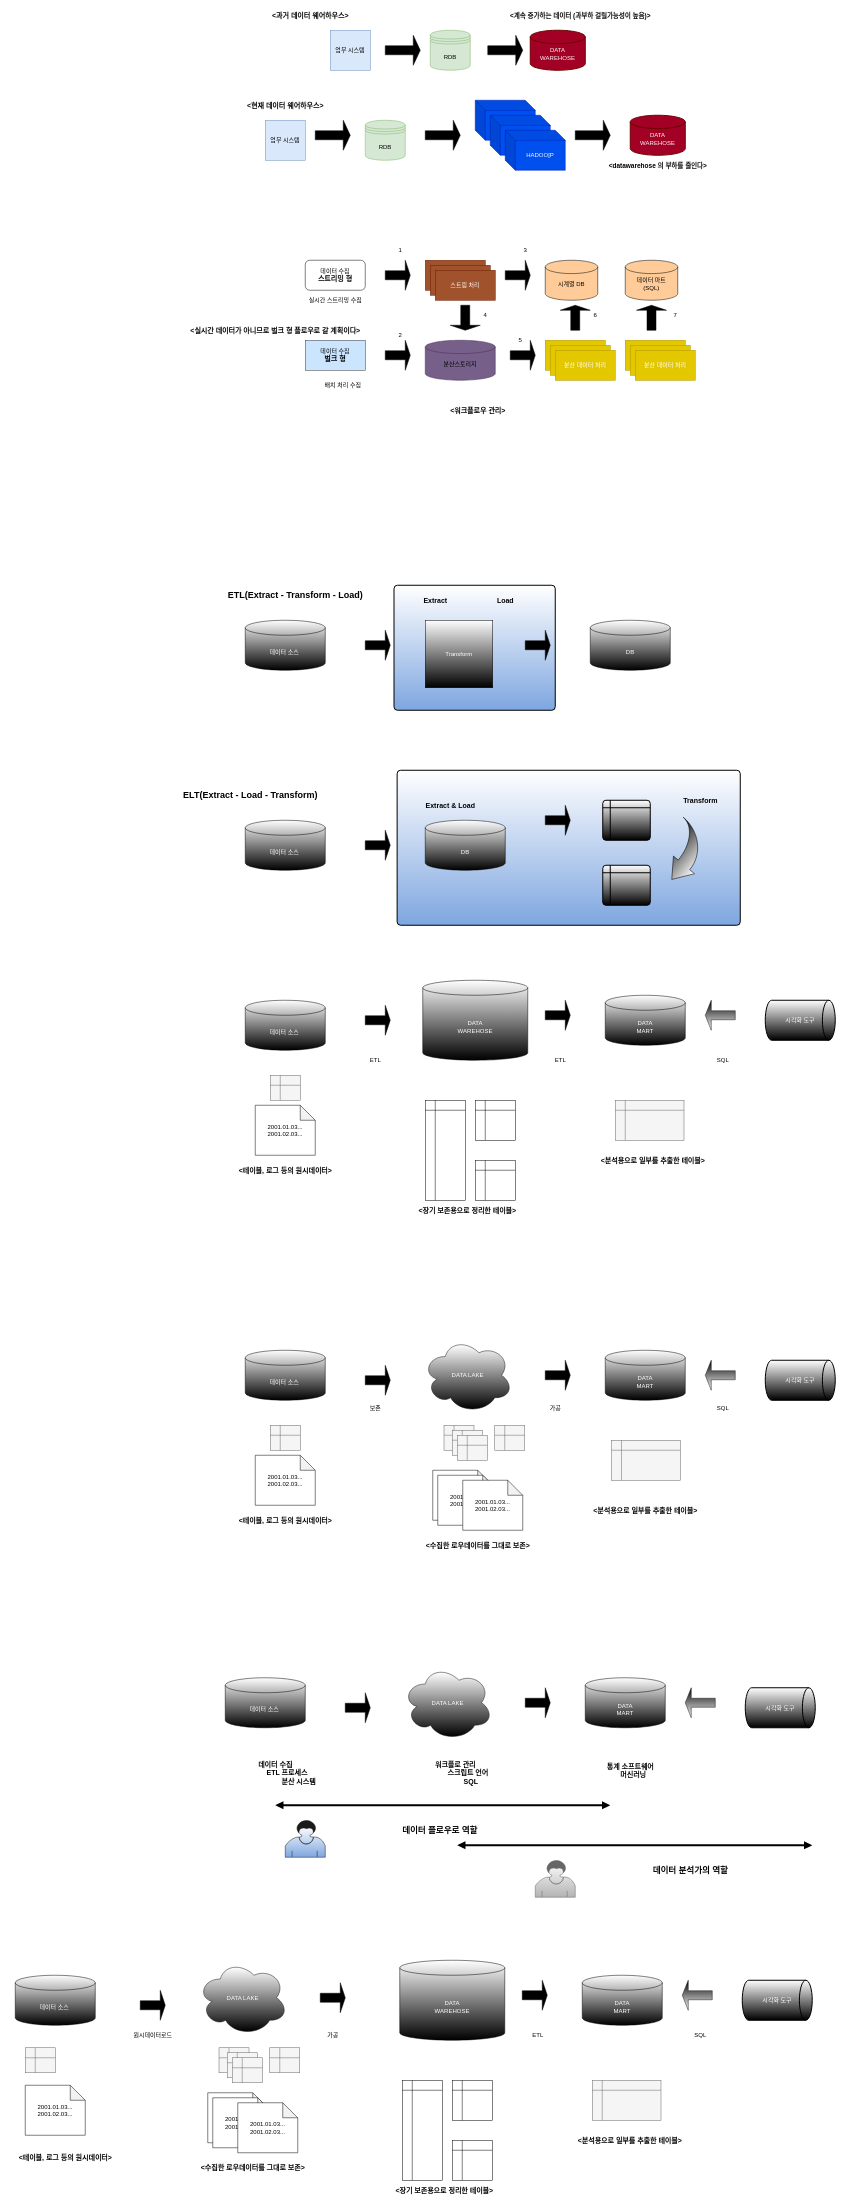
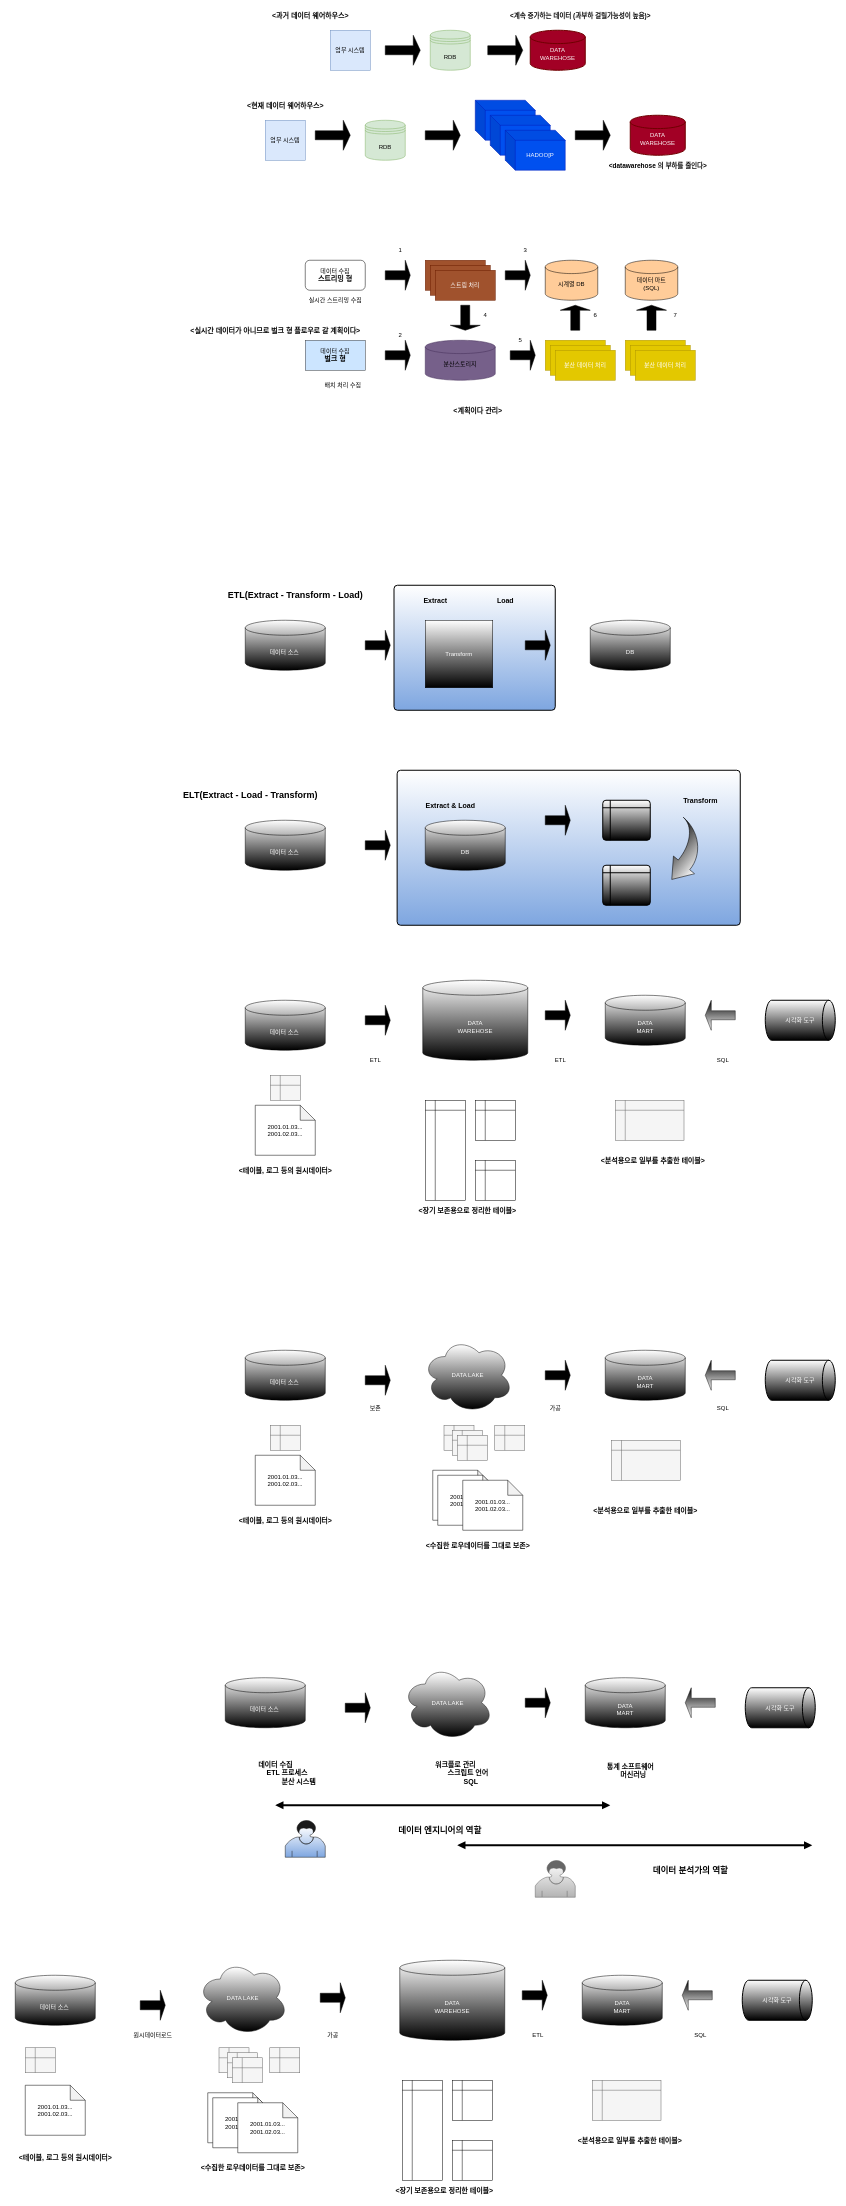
(478, 410) -> (478, 410)
(440, 1830) -> (440, 1830)
